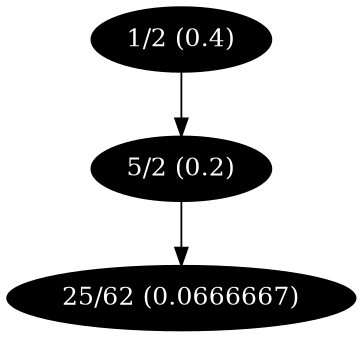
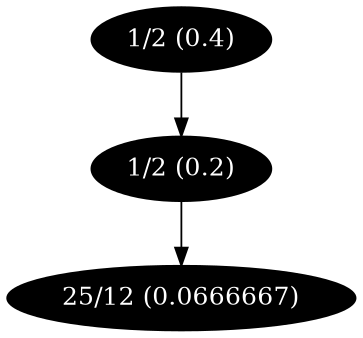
(181, 169) -> (181, 169)
(181, 298) -> (181, 298)
